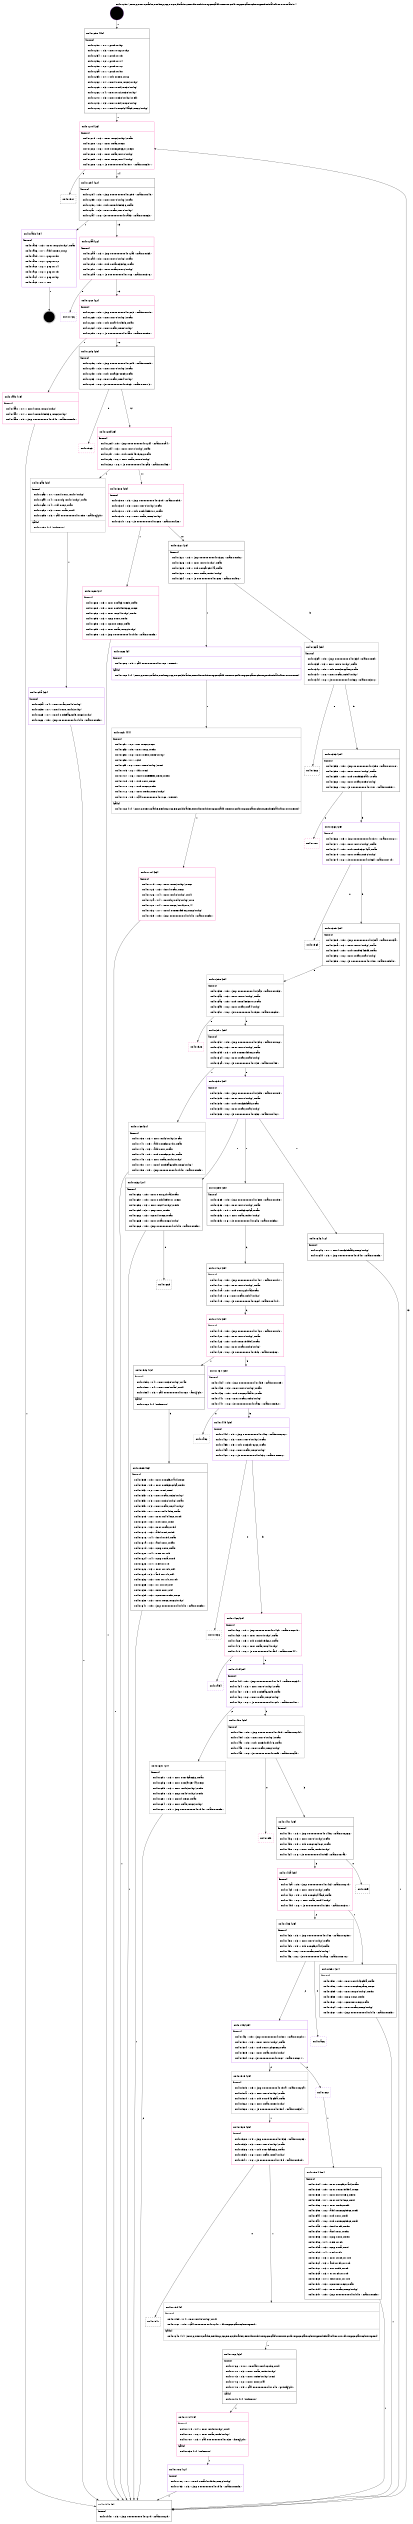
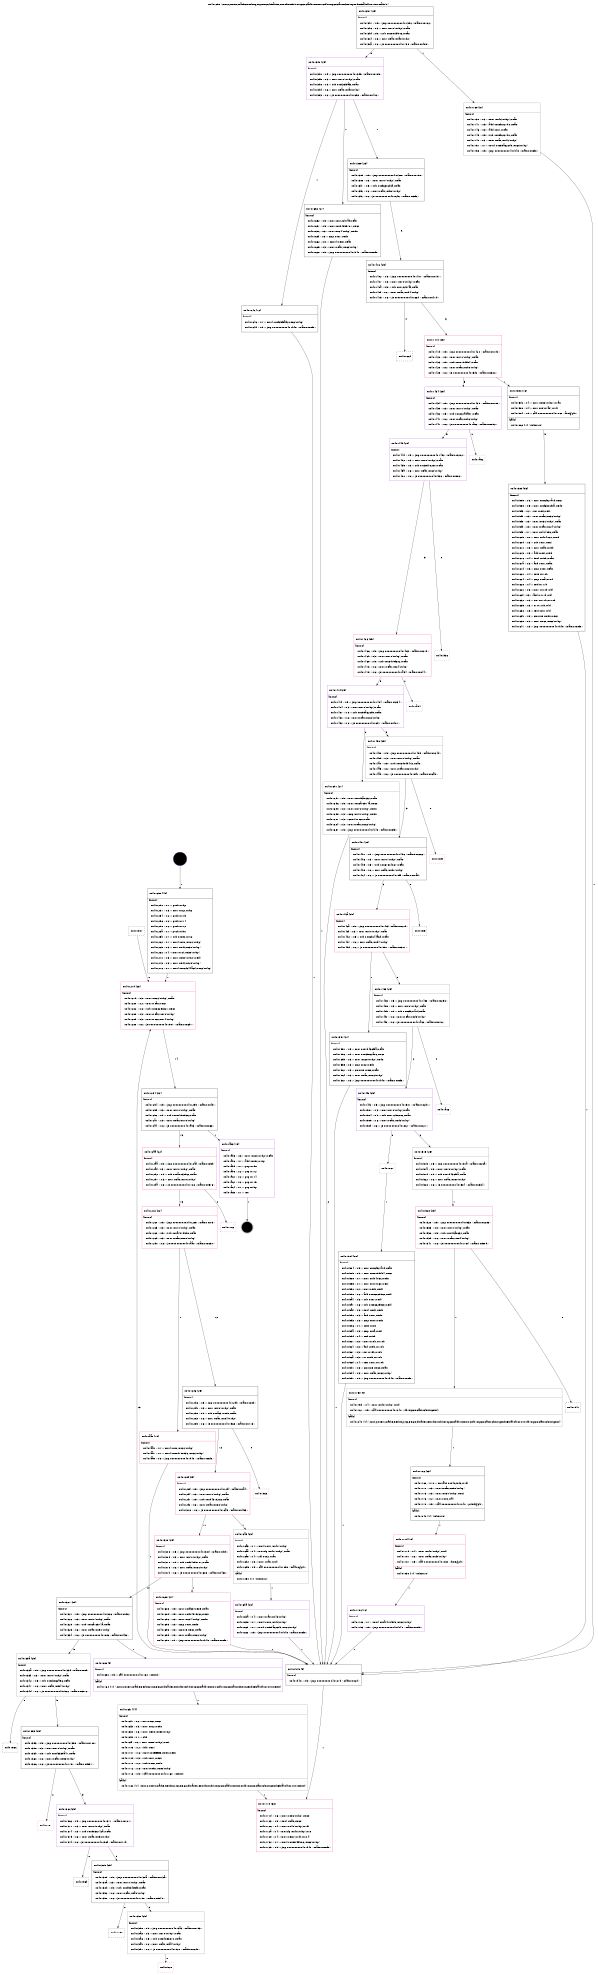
(76, 180) -> (142, 958)
(245, 1020) -> none
(164, 1255) -> (405, 326)
(114, 1707) -> (318, 1742)
none -> (116, 1933)
